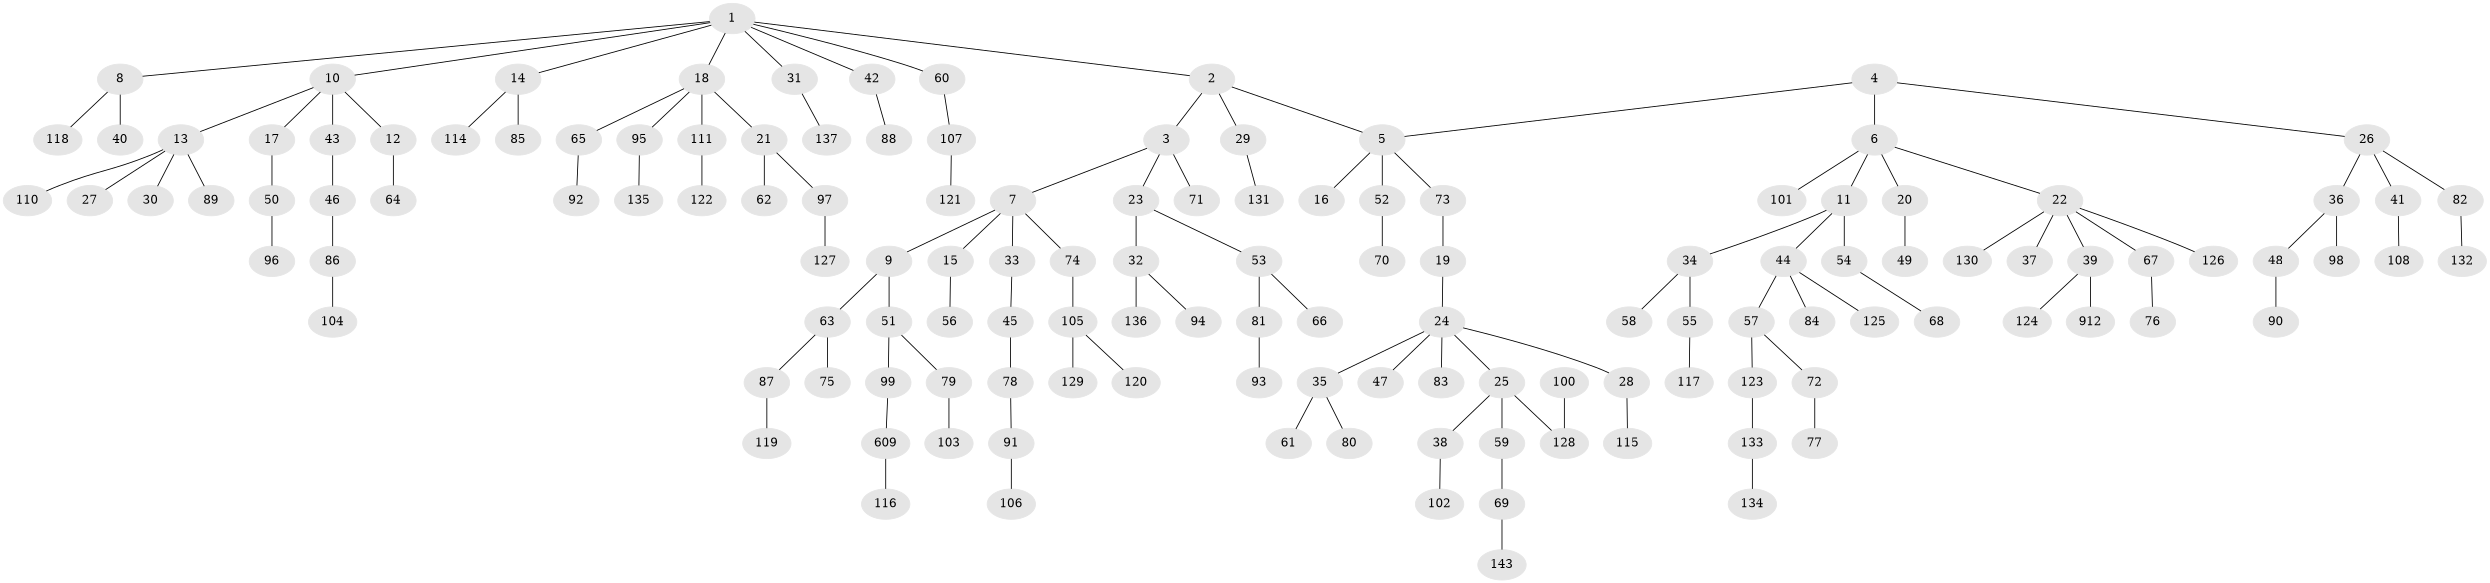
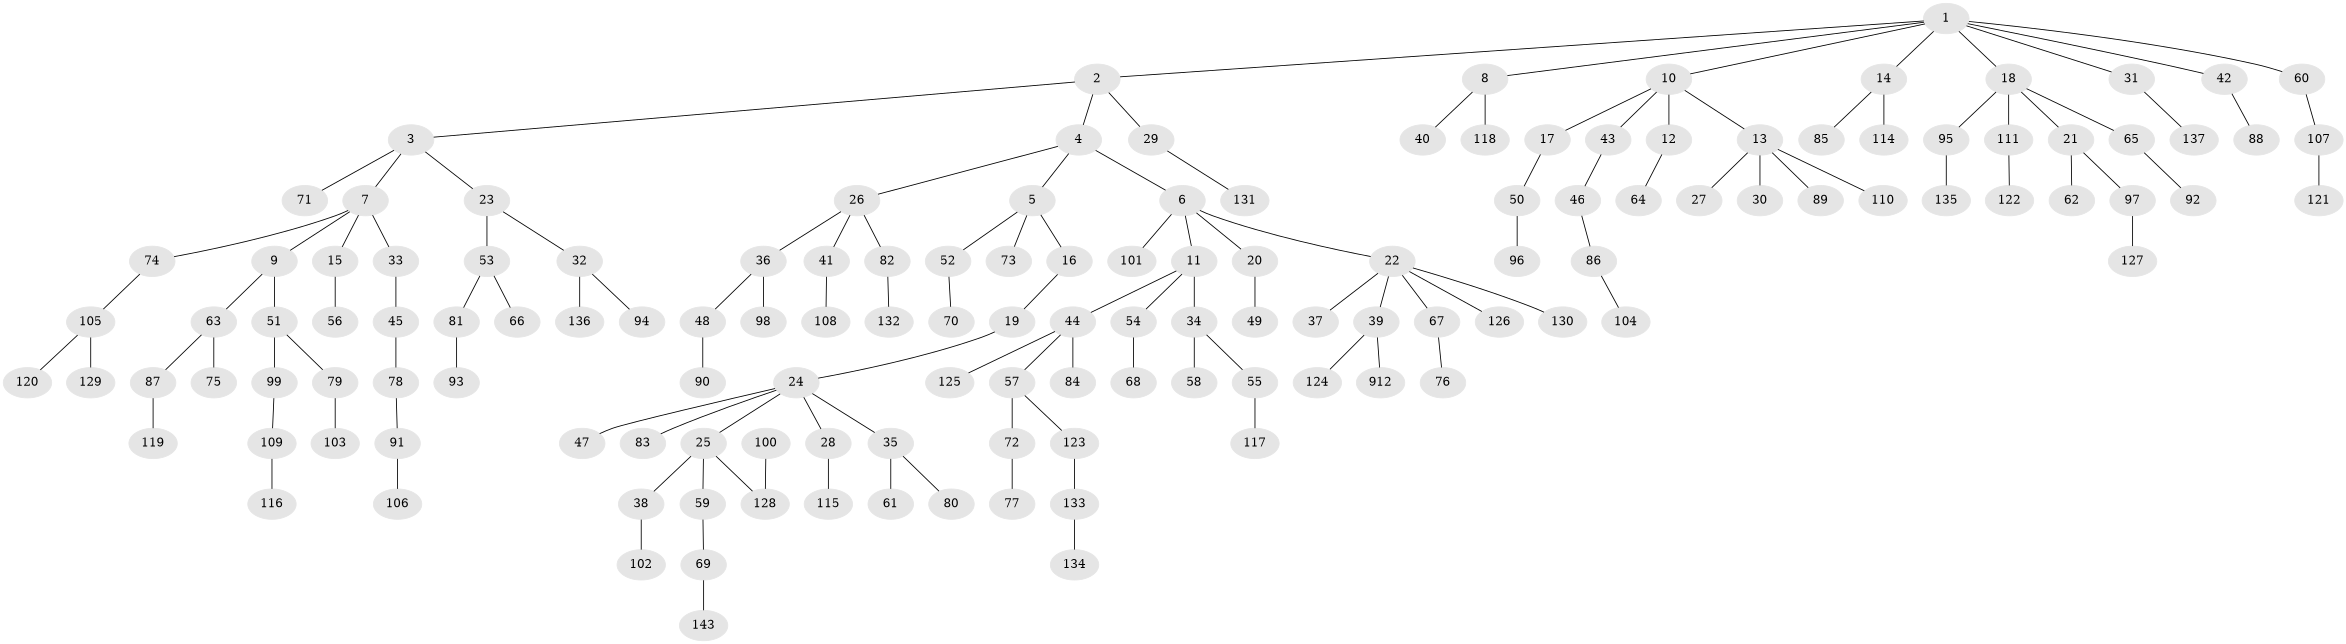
(1297, 110) -> (1088, 110)
(1443, 231) -> (1041, 292)
(886, 443) -> (272, 443)
